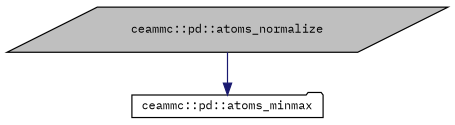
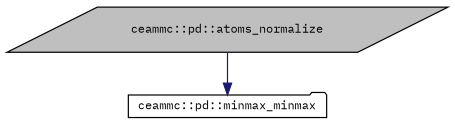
(228, 106) -> (228, 106)
